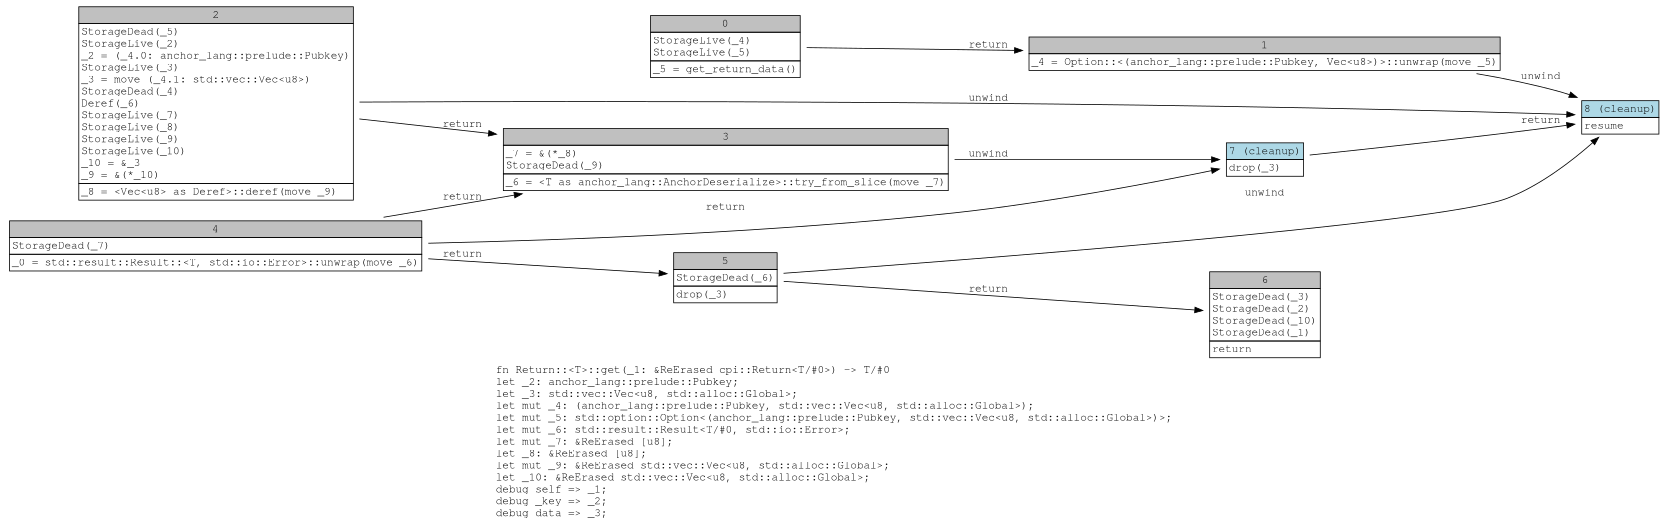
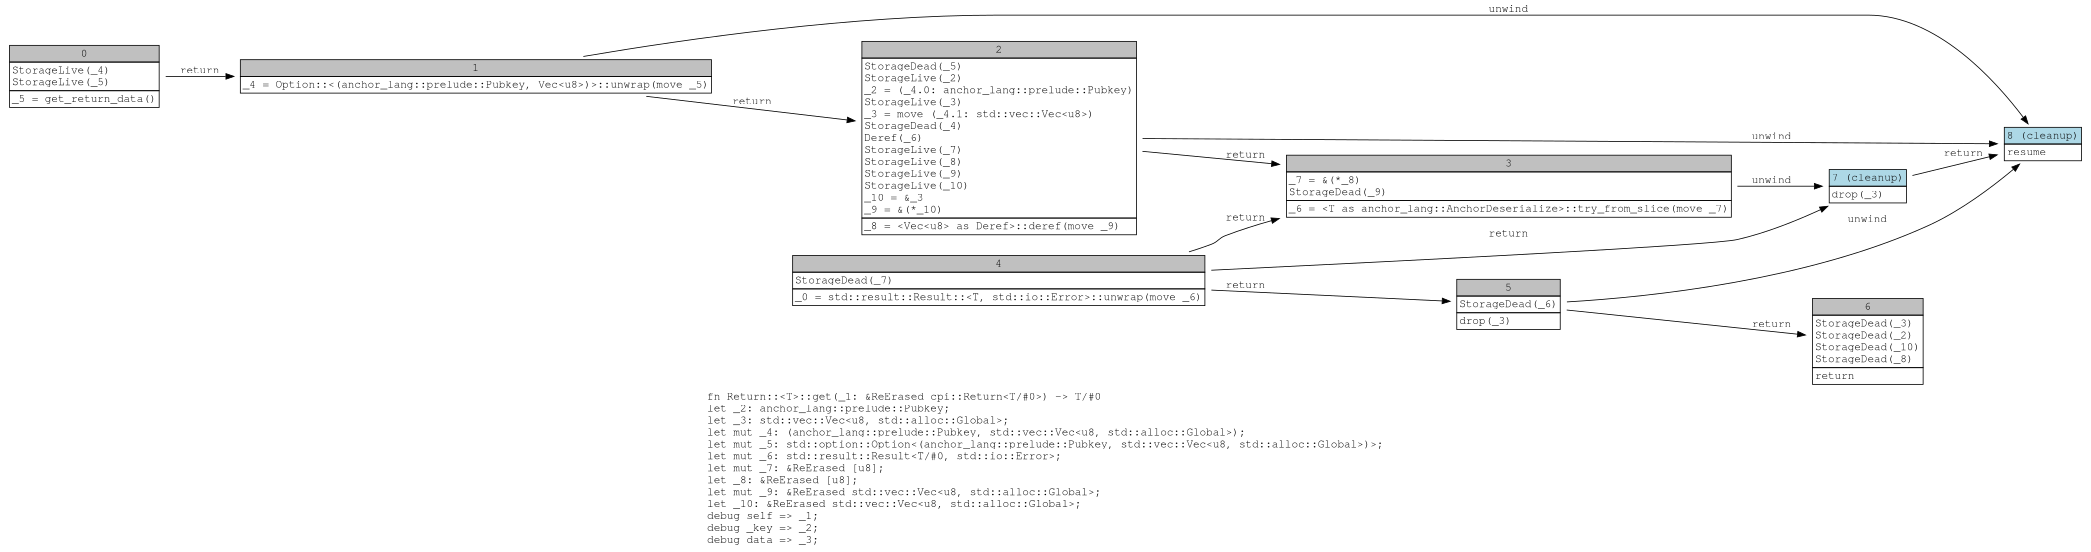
none -> (747, 108)
(1261, 332) -> (1864, 359)
